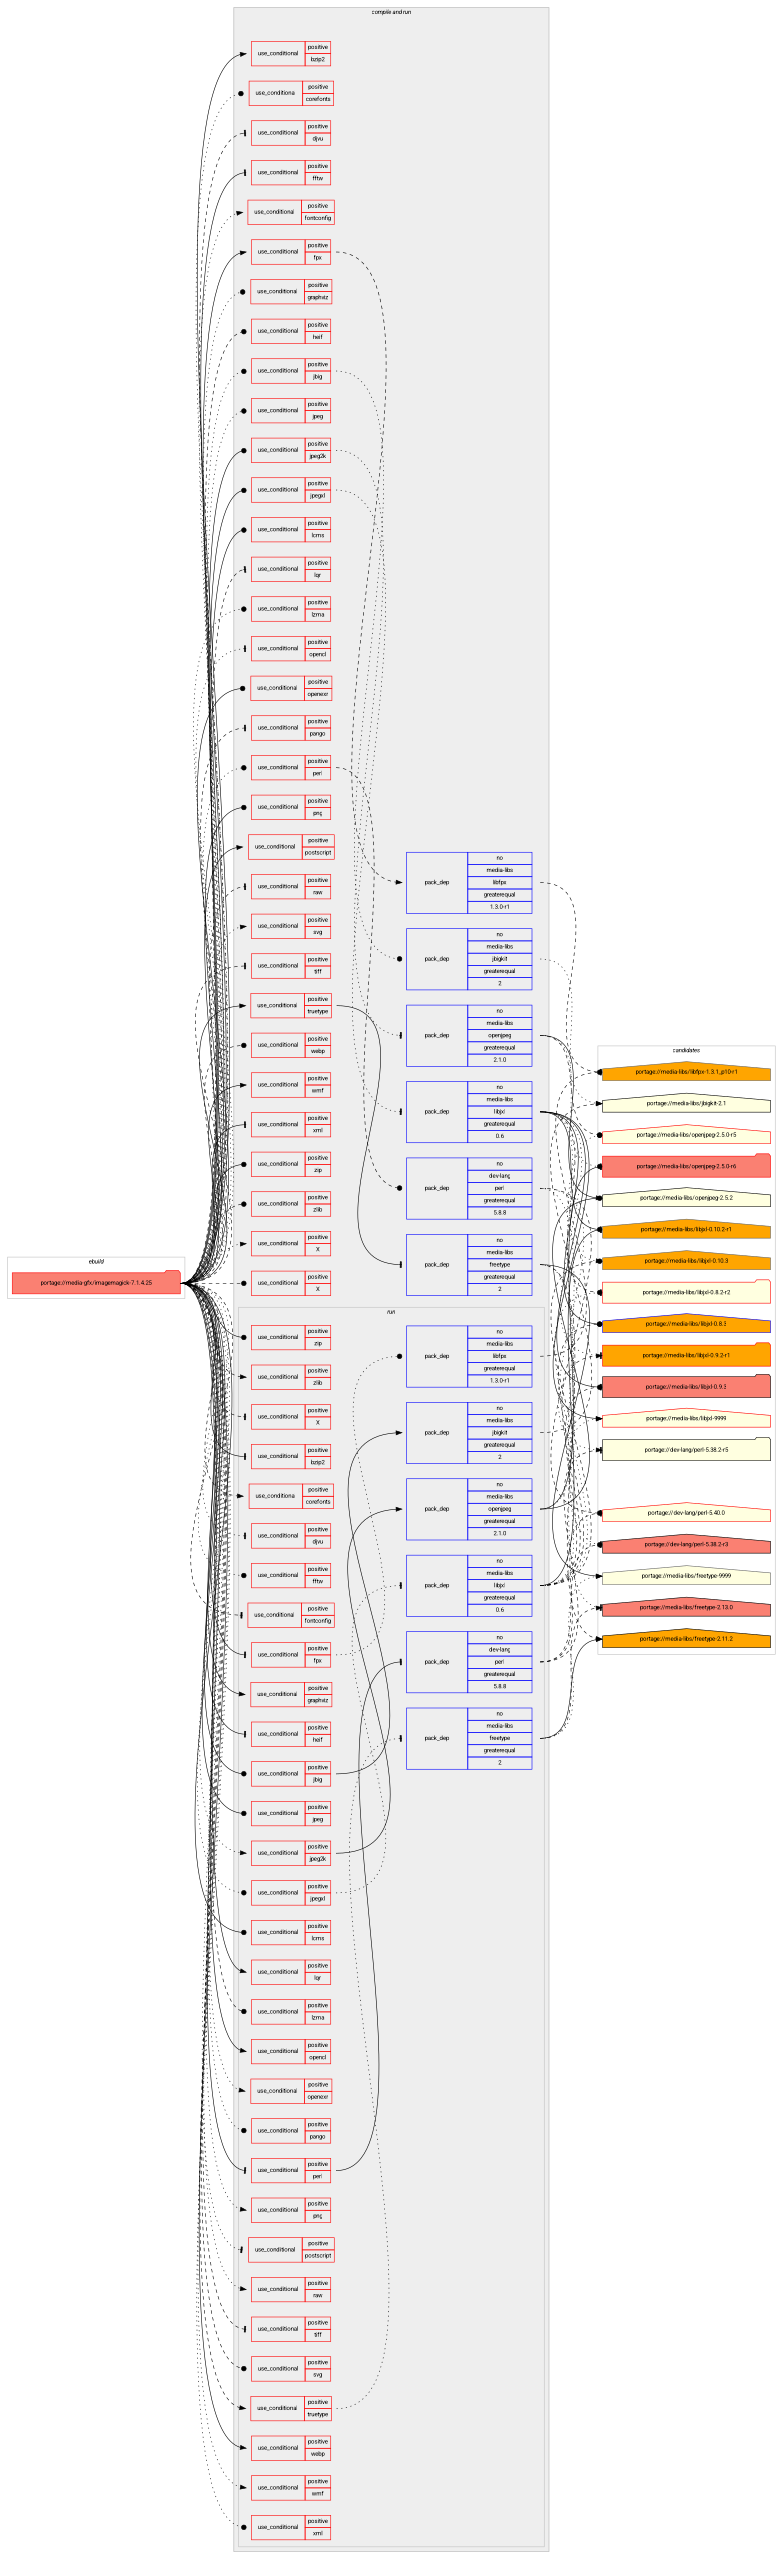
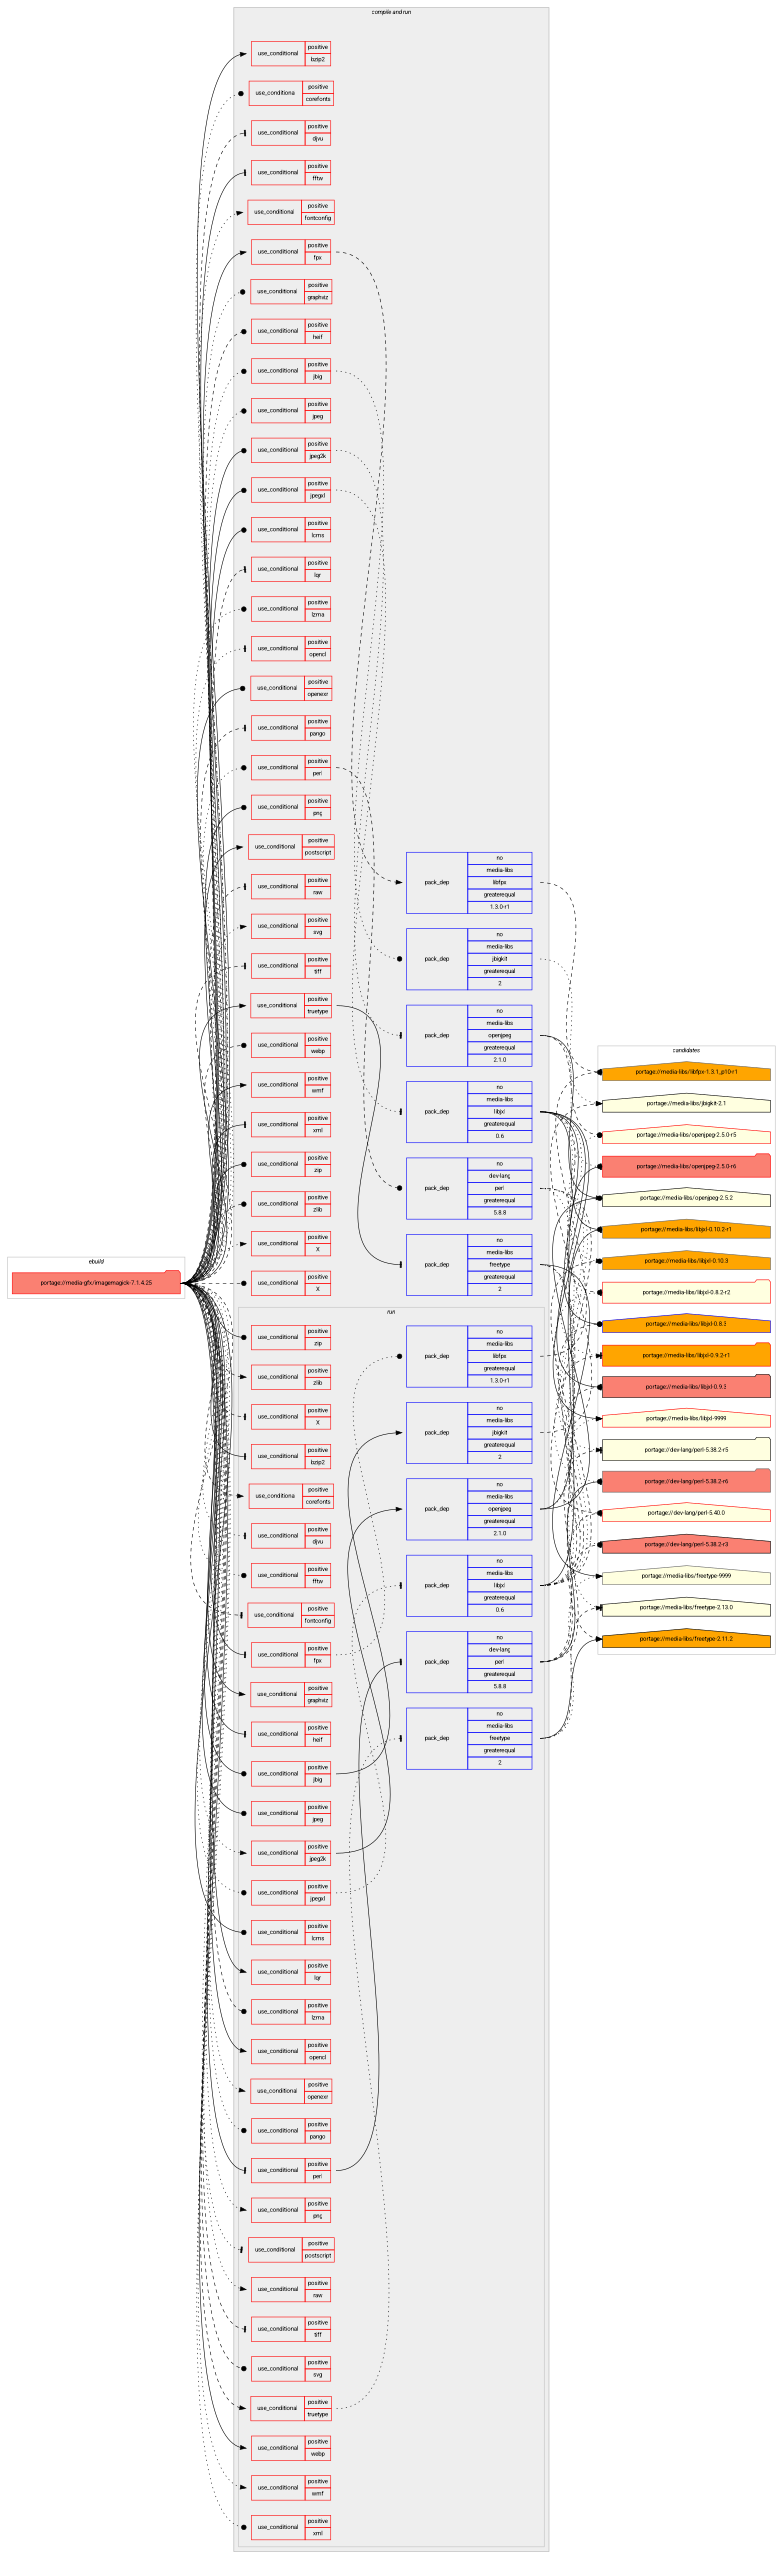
none -> (687, 1482)
(687, 1608) -> (687, 1608)
